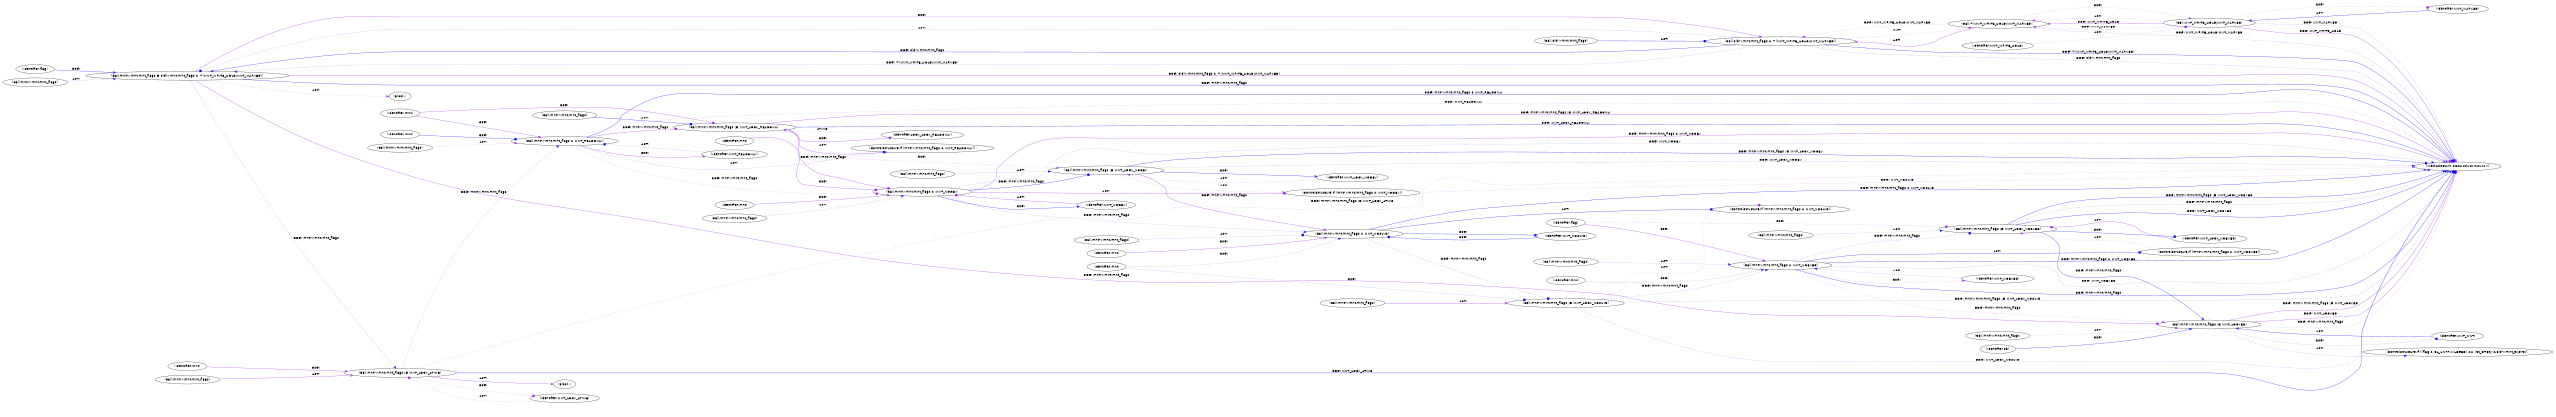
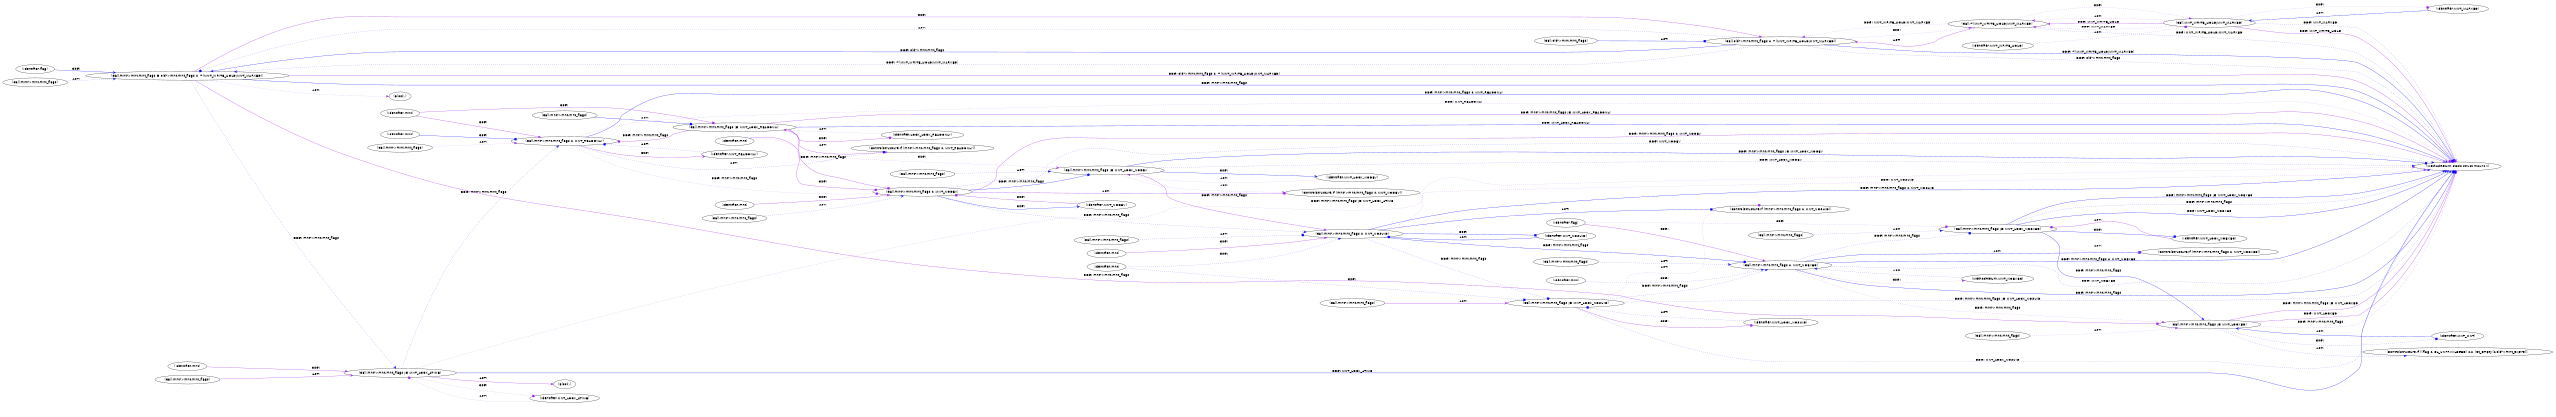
(1897, 30) -> (1897, 30)
(823, 129) -> (823, 129)
(631, 132) -> (656, 140)
(1021, 197) -> (1021, 197)
(1464, 237) -> (1464, 237)
(2092, 241) -> (2083, 251)
none -> (1564, 250)
(1998, 279) -> (1998, 279)
none -> (1781, 323)
(1998, 349) -> none
